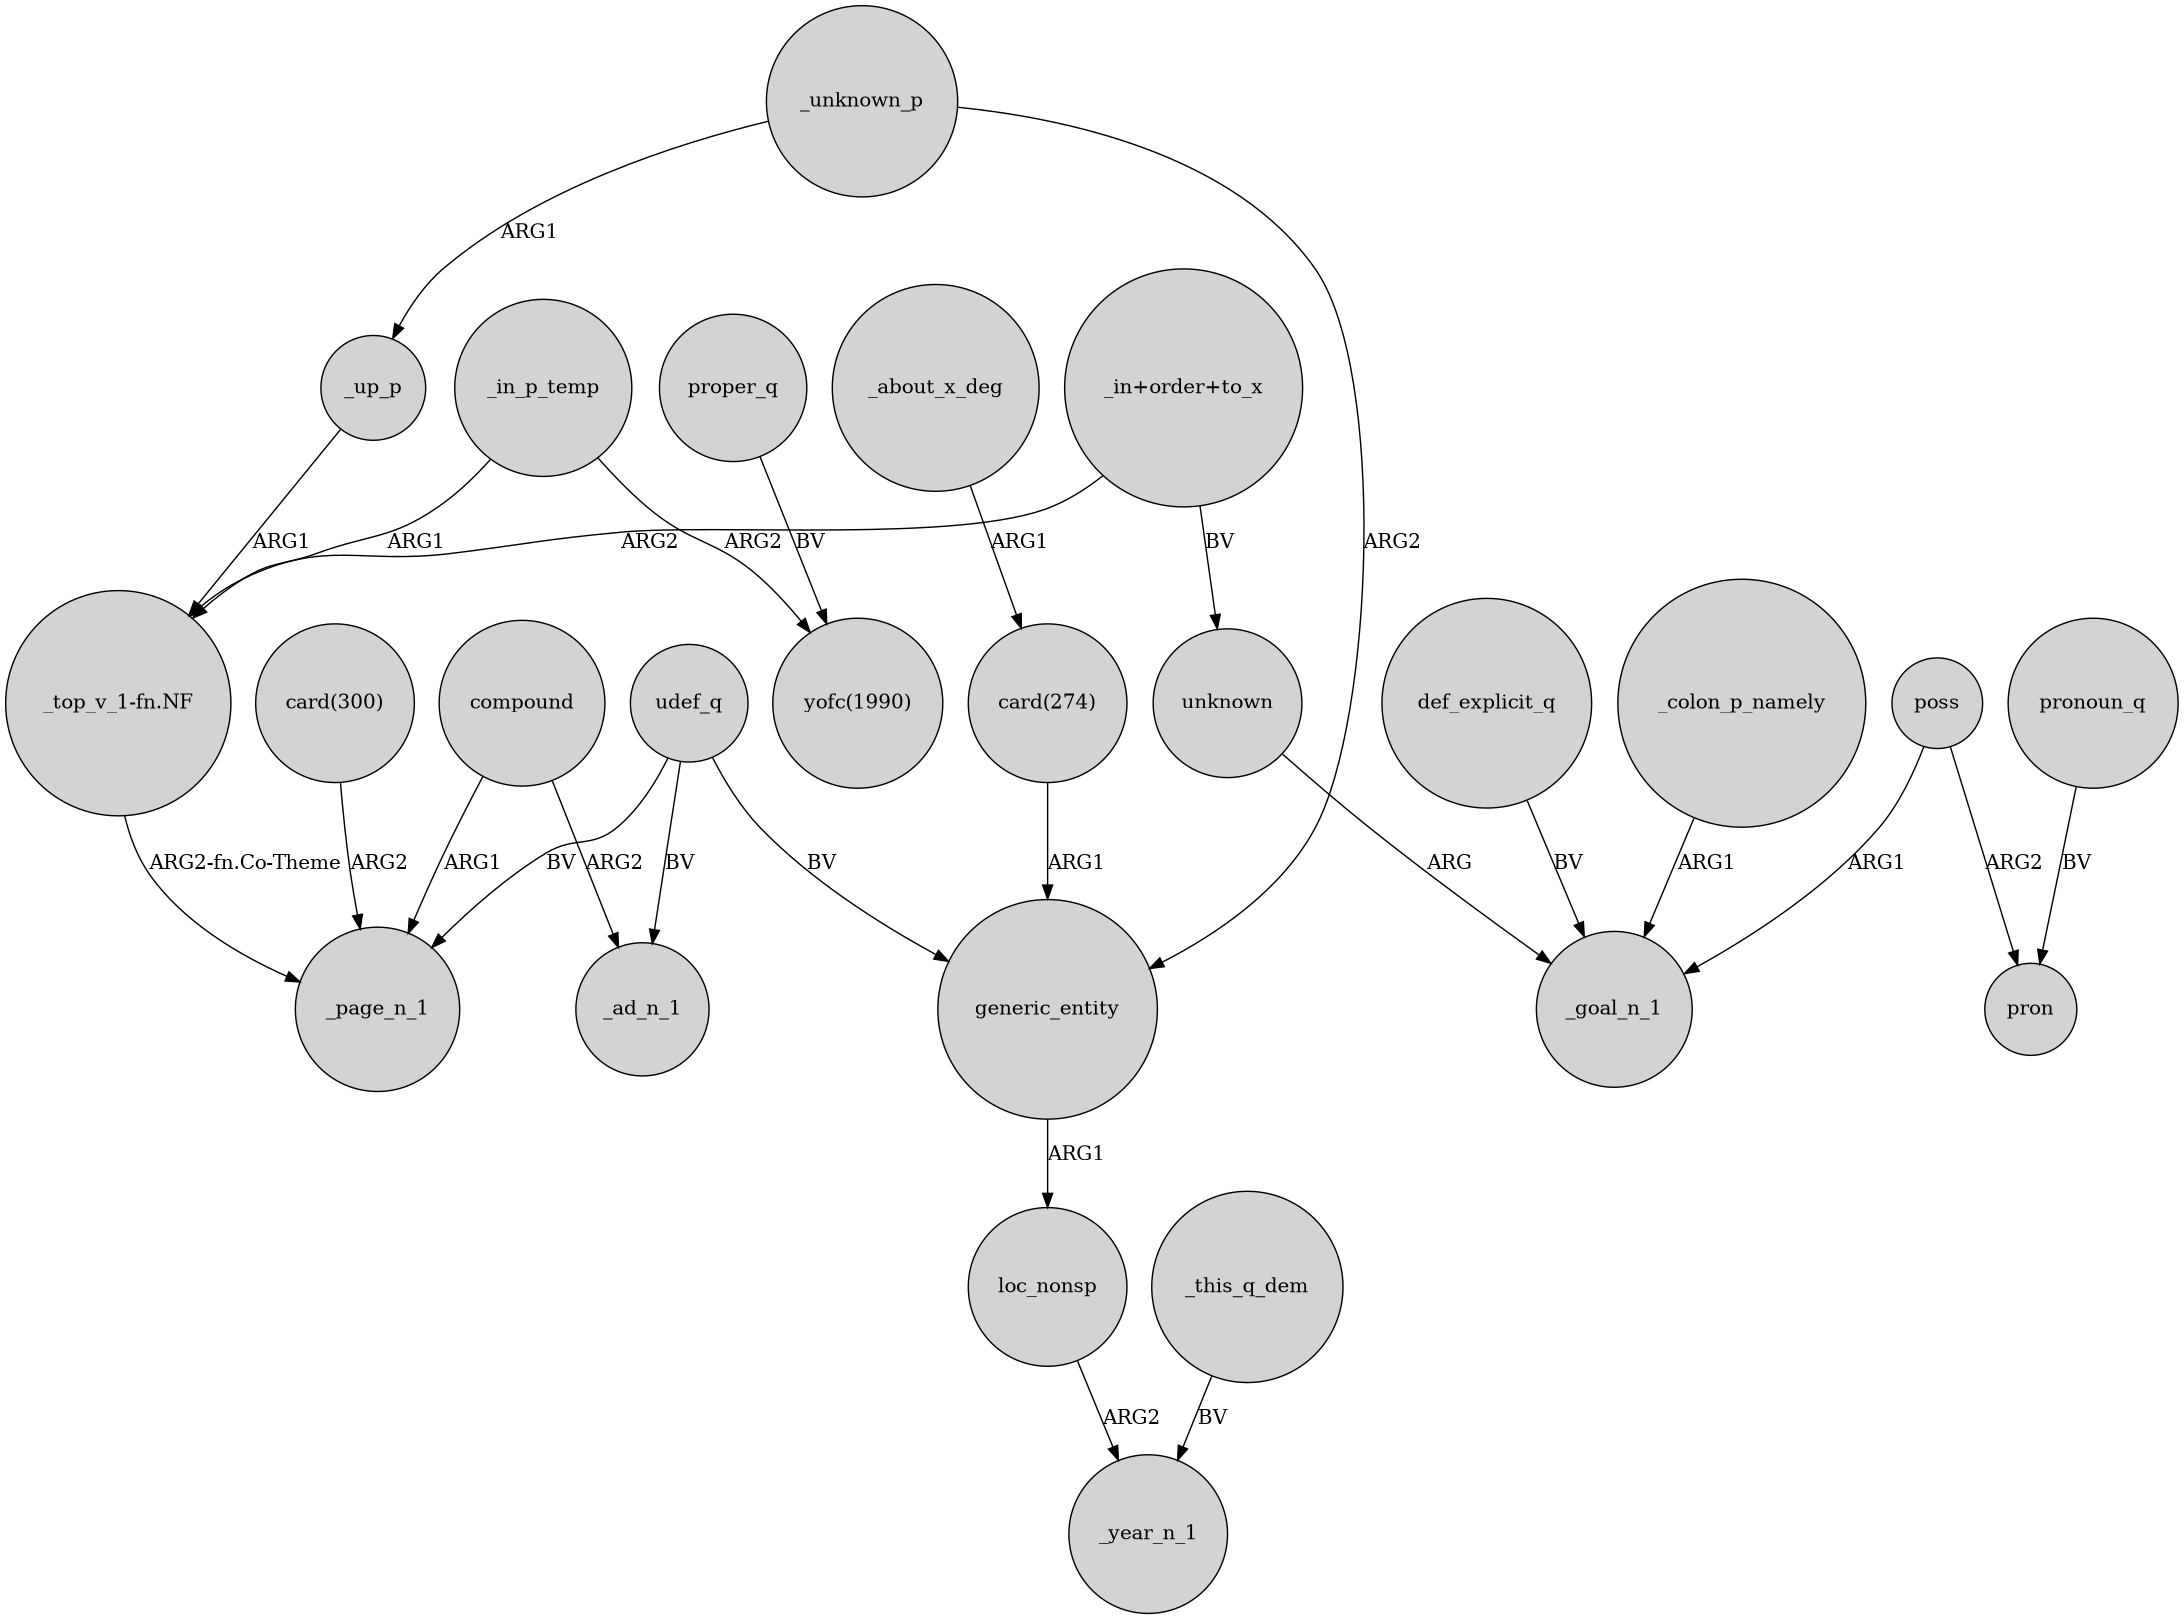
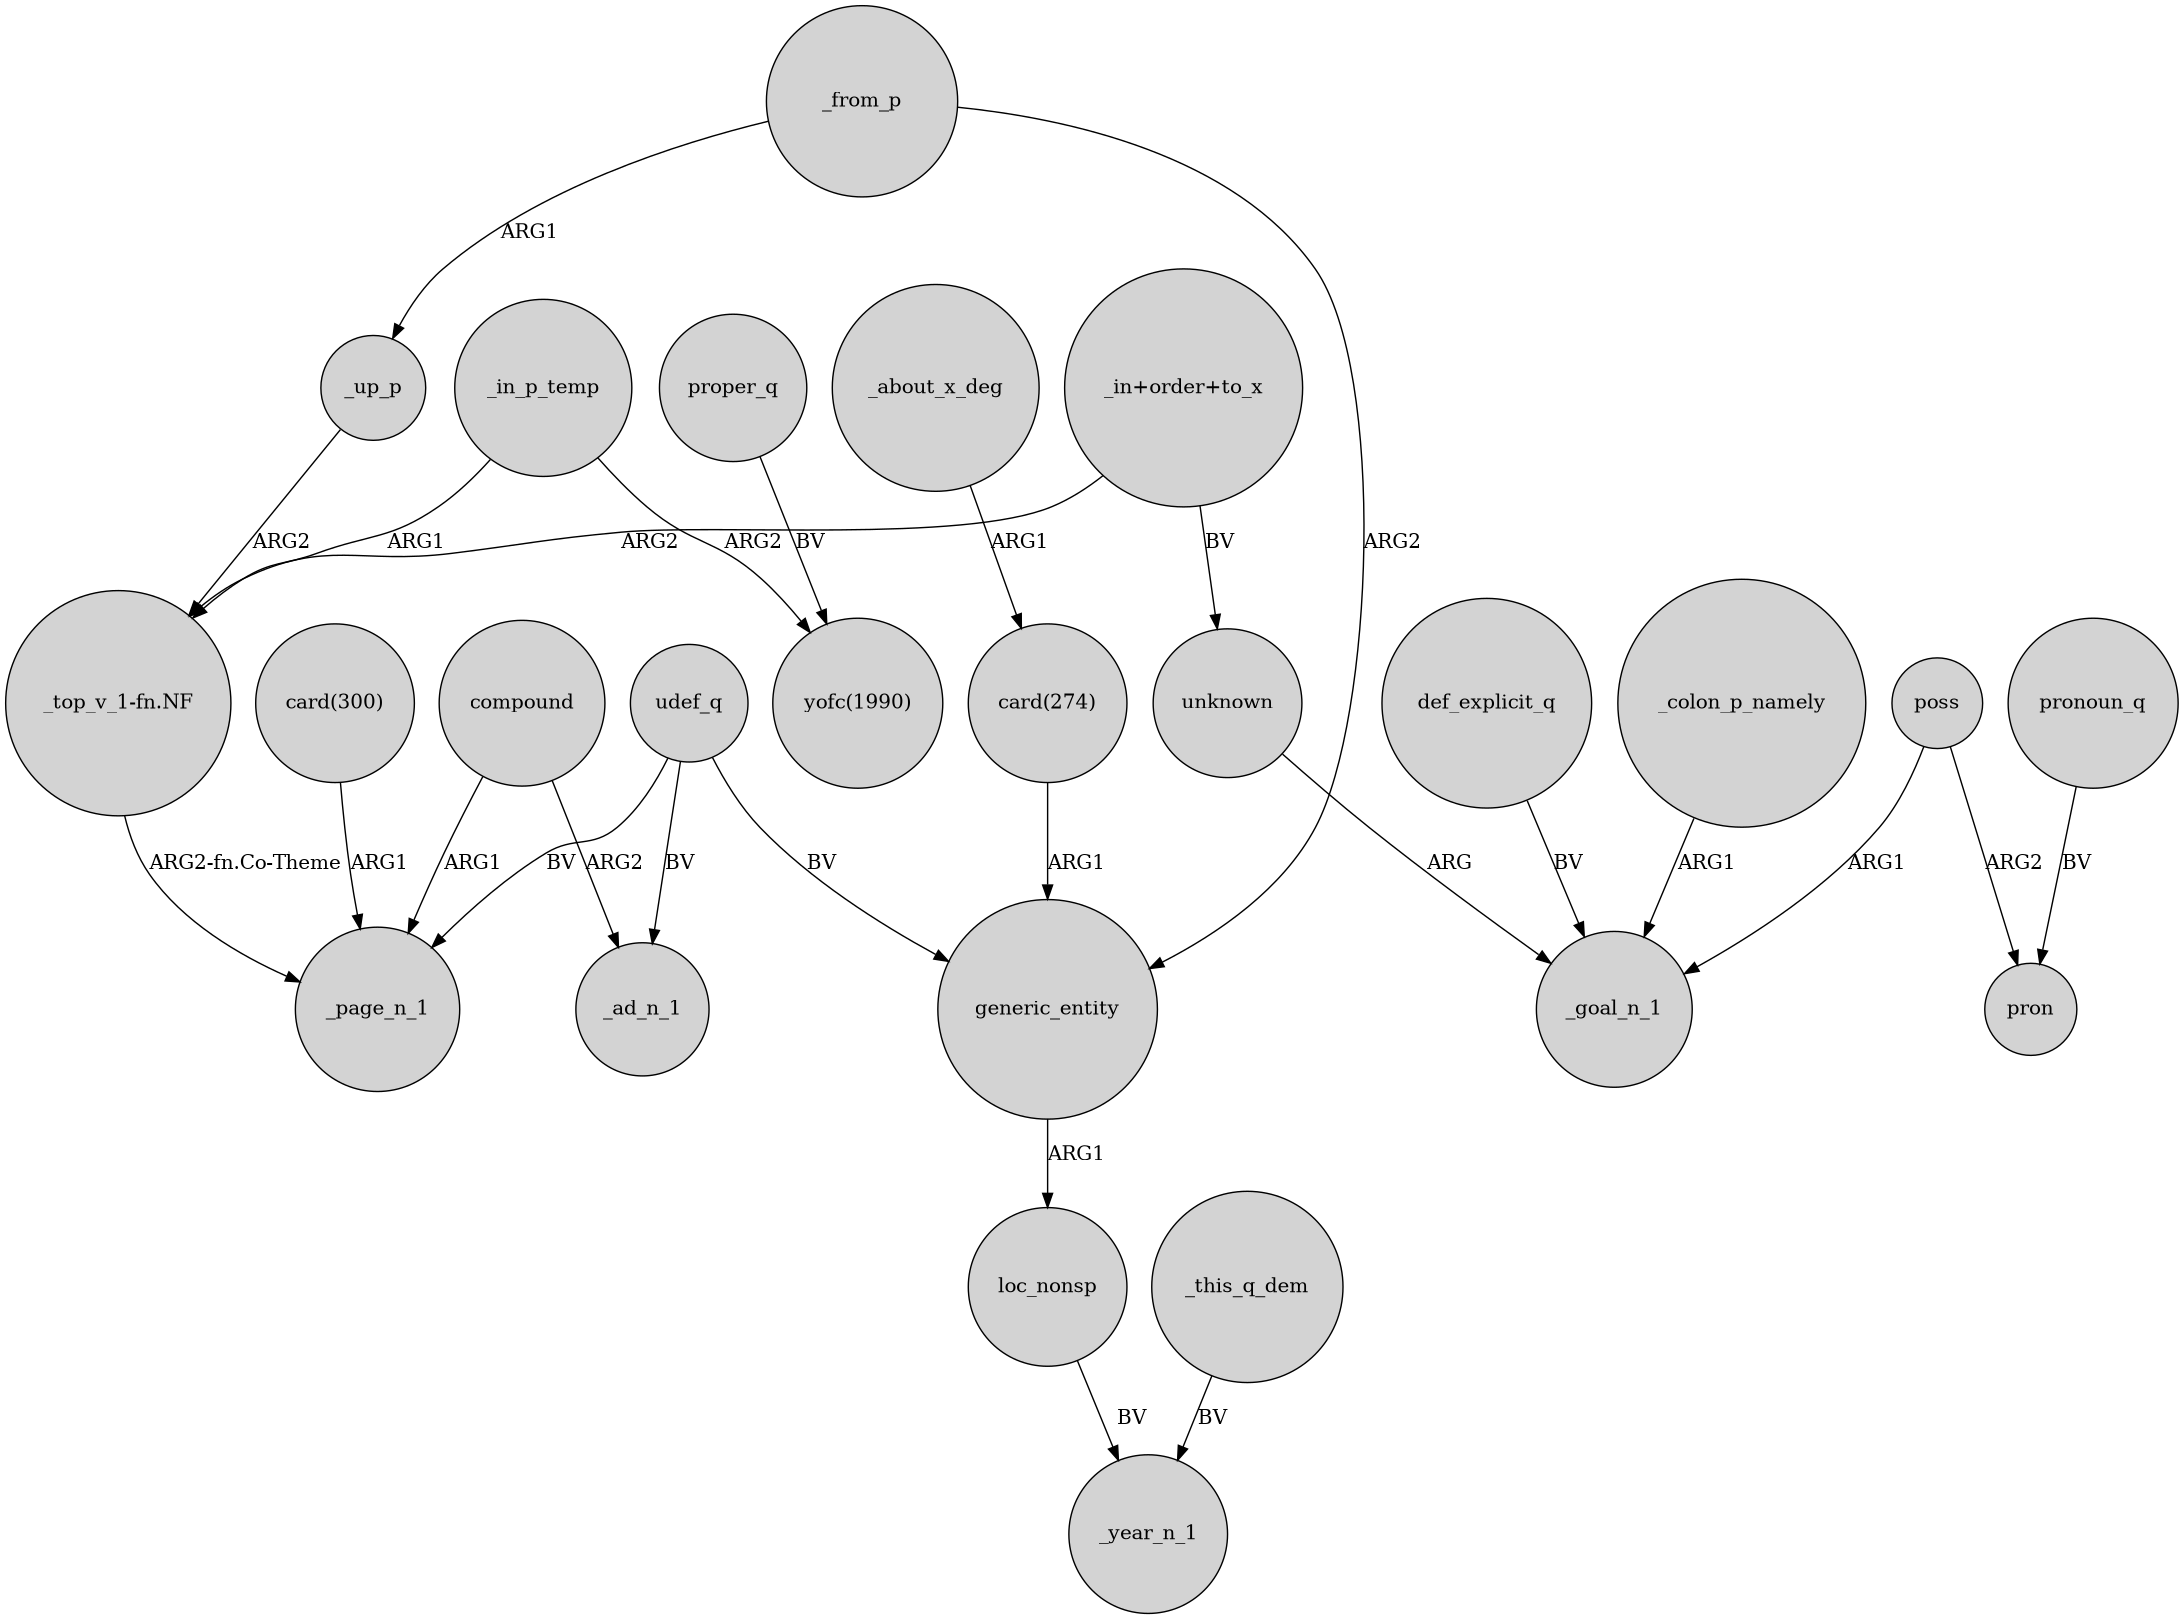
(862, 101) -> (862, 101)
(282, 543) -> (282, 543)
(380, 864) -> (380, 864)
(1132, 1419) -> (1132, 1419)
